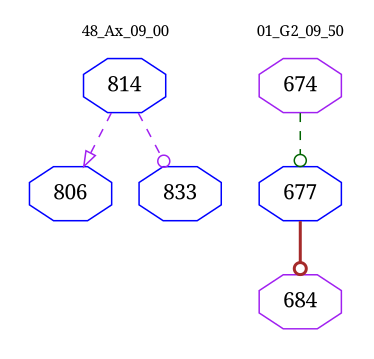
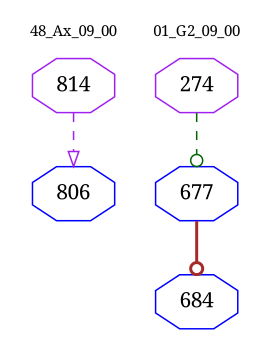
(300, 32) -> (197, 32)
(125, 86) -> (74, 86)
(300, 86) -> (197, 86)
(180, 194) -> none
(300, 302) -> (197, 302)
